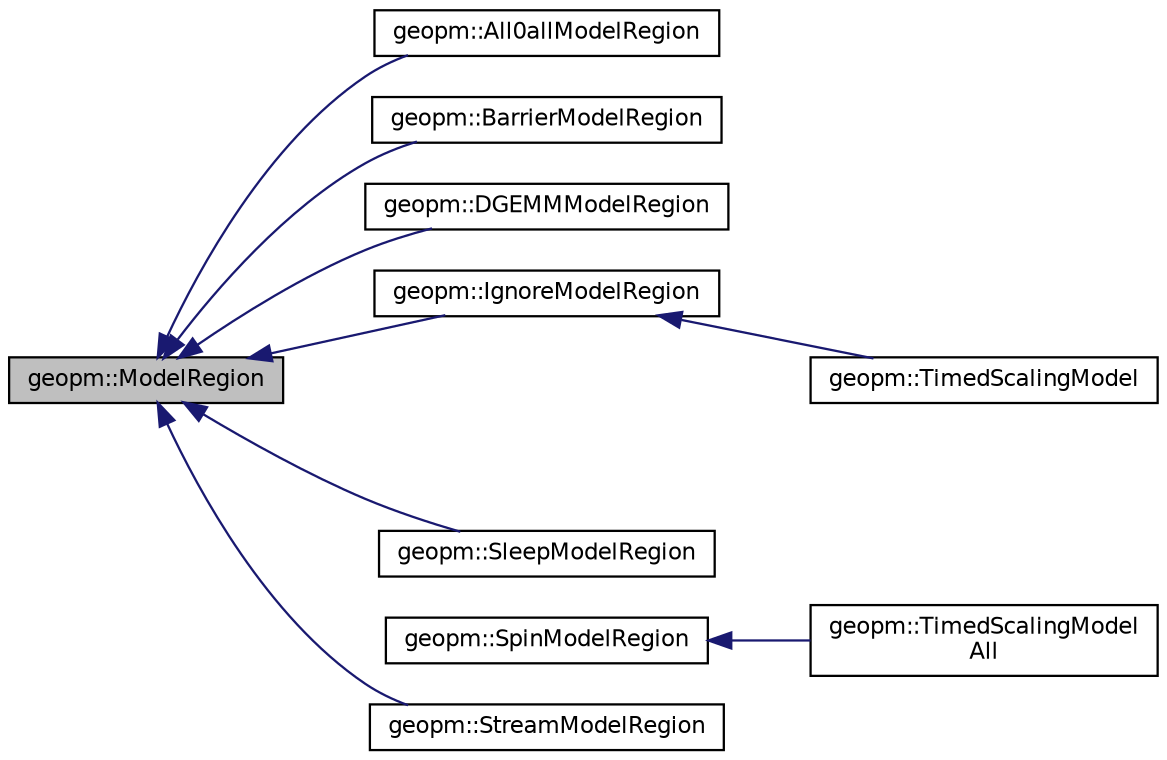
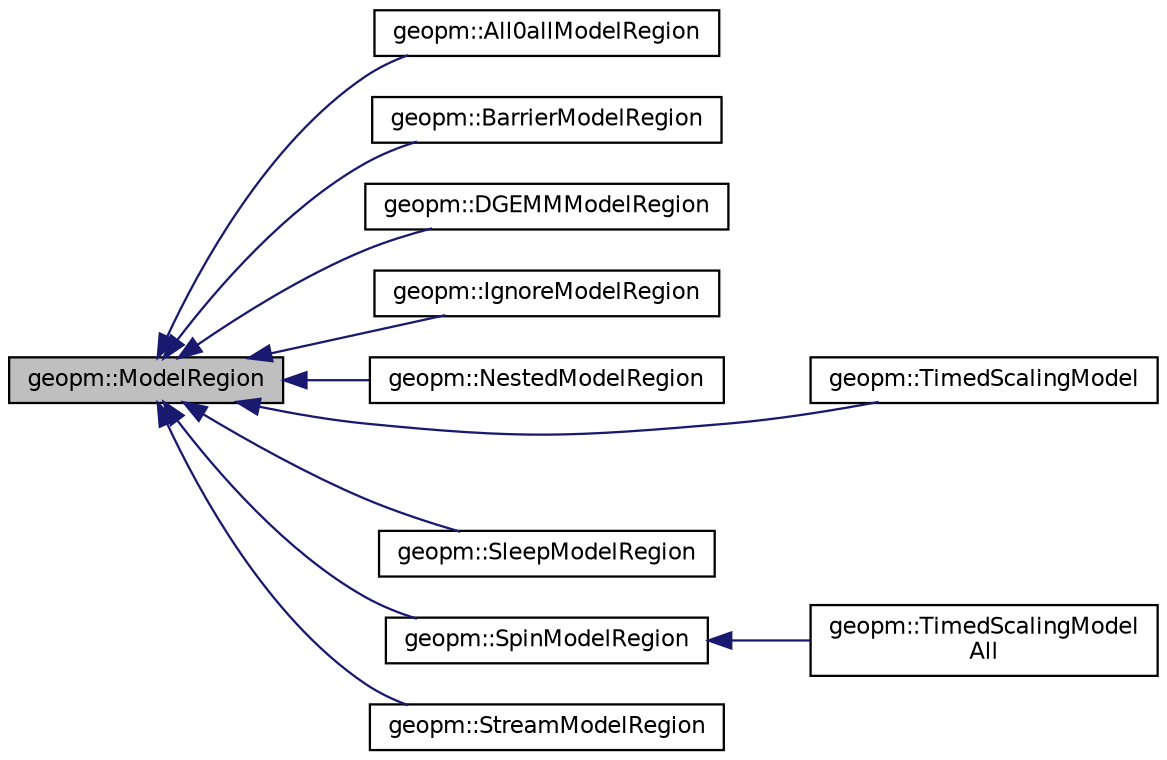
(777, 339) -> (569, 434)
none -> (547, 380)
none -> (284, 537)
